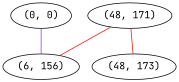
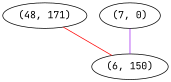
(41, 16) -> (130, 16)
(41, 67) -> (130, 67)
(134, 67) -> none
